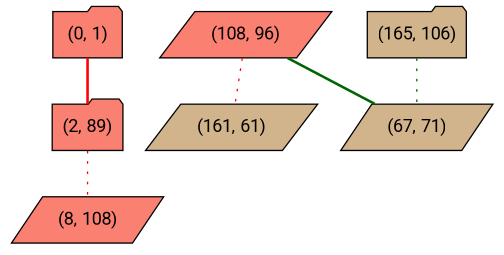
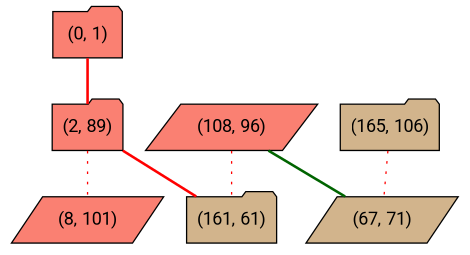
(417, 81) -> (386, 174)
(232, 127) -> (232, 220)
none -> (160, 174)
(88, 220) -> (88, 220)
